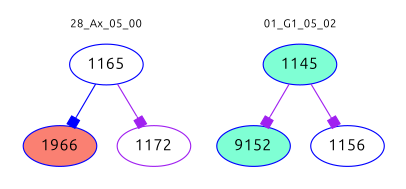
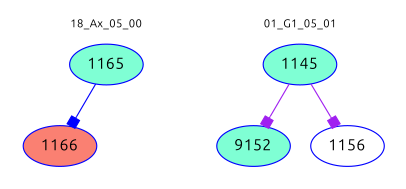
(106, 24) -> (106, 24)
(301, 24) -> (301, 24)
(106, 65) -> (106, 65)
(60, 146) -> (60, 146)
(154, 146) -> none
